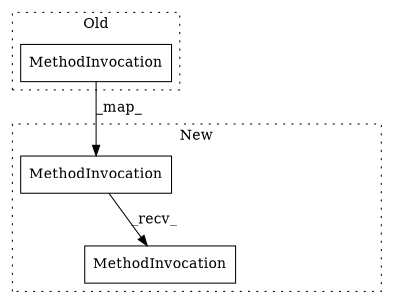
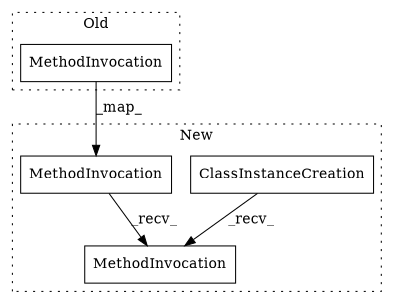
none -> (282, 175)
